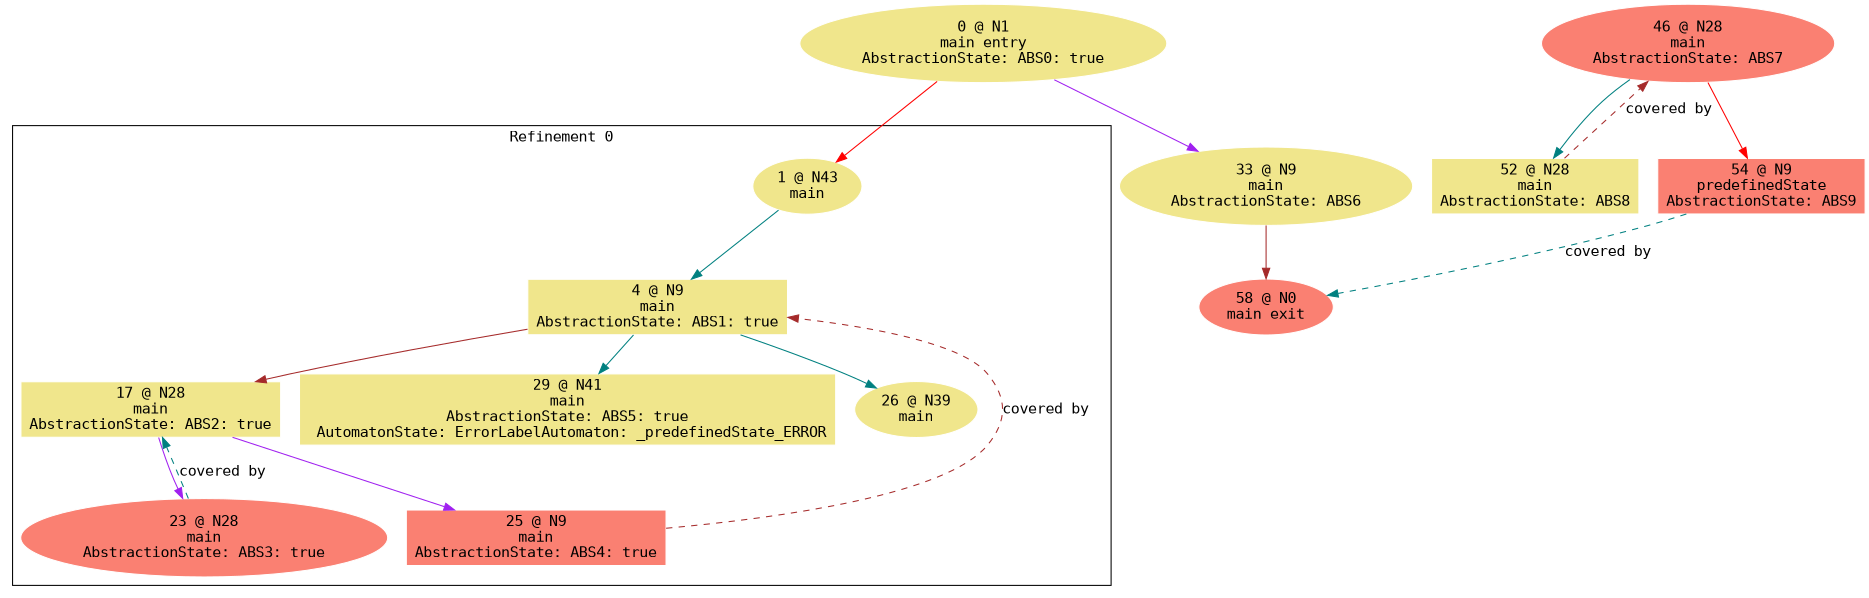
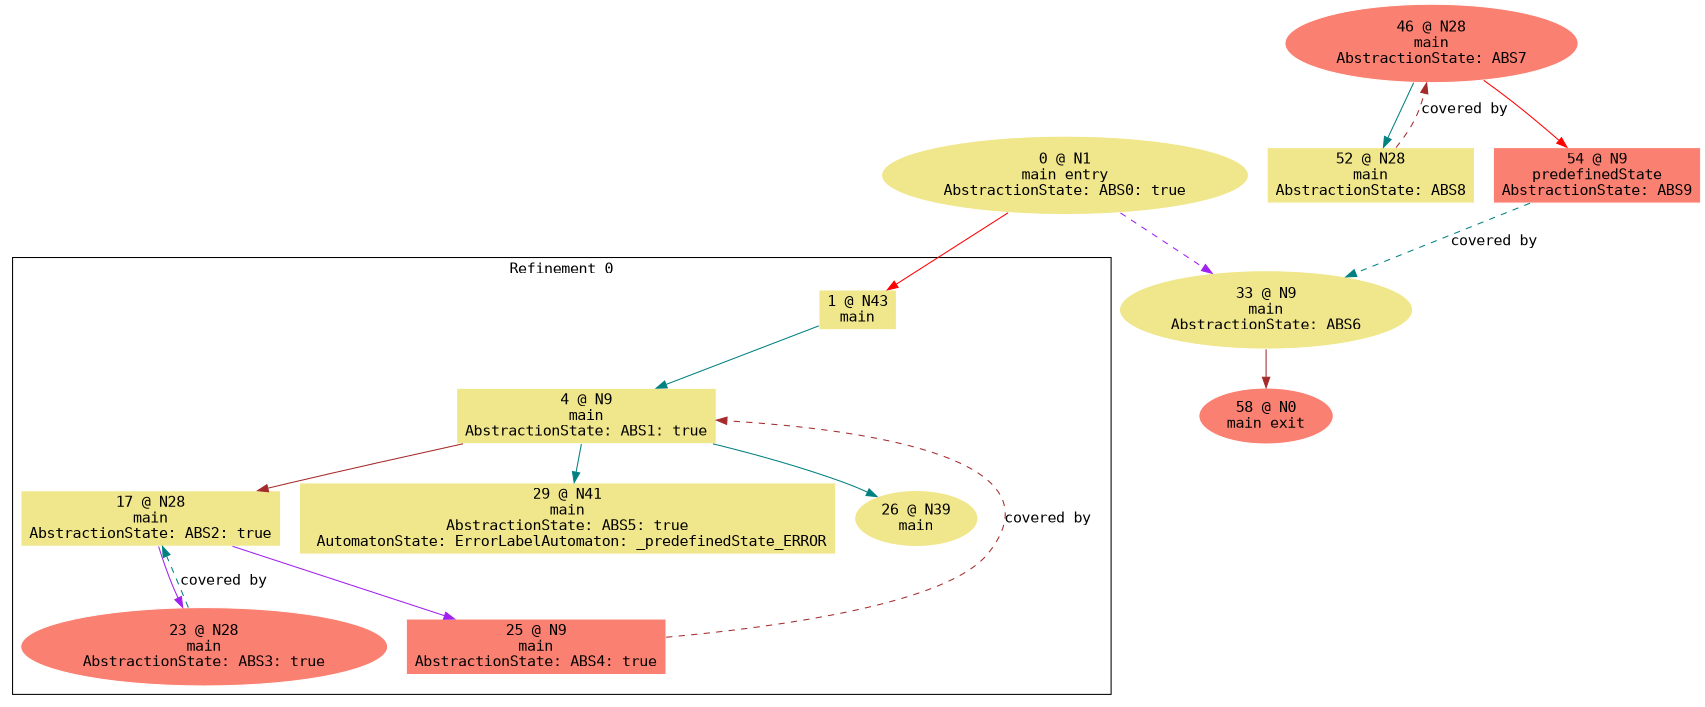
(1121, 113) -> (1162, 240)
(807, 186) -> (858, 310)
(1513, 258) -> (1443, 238)
